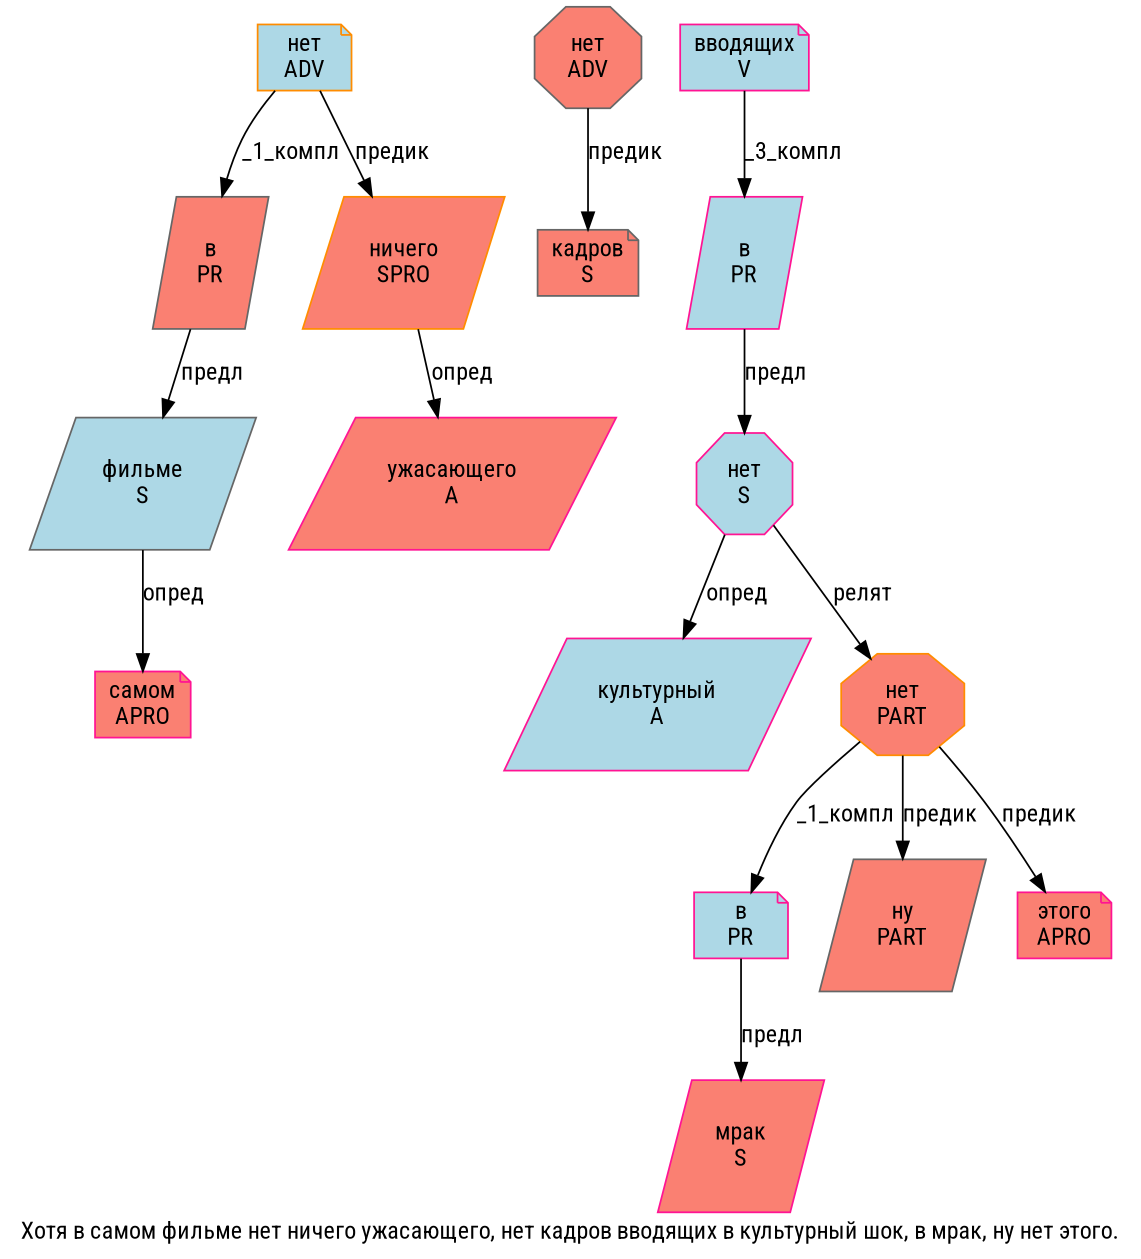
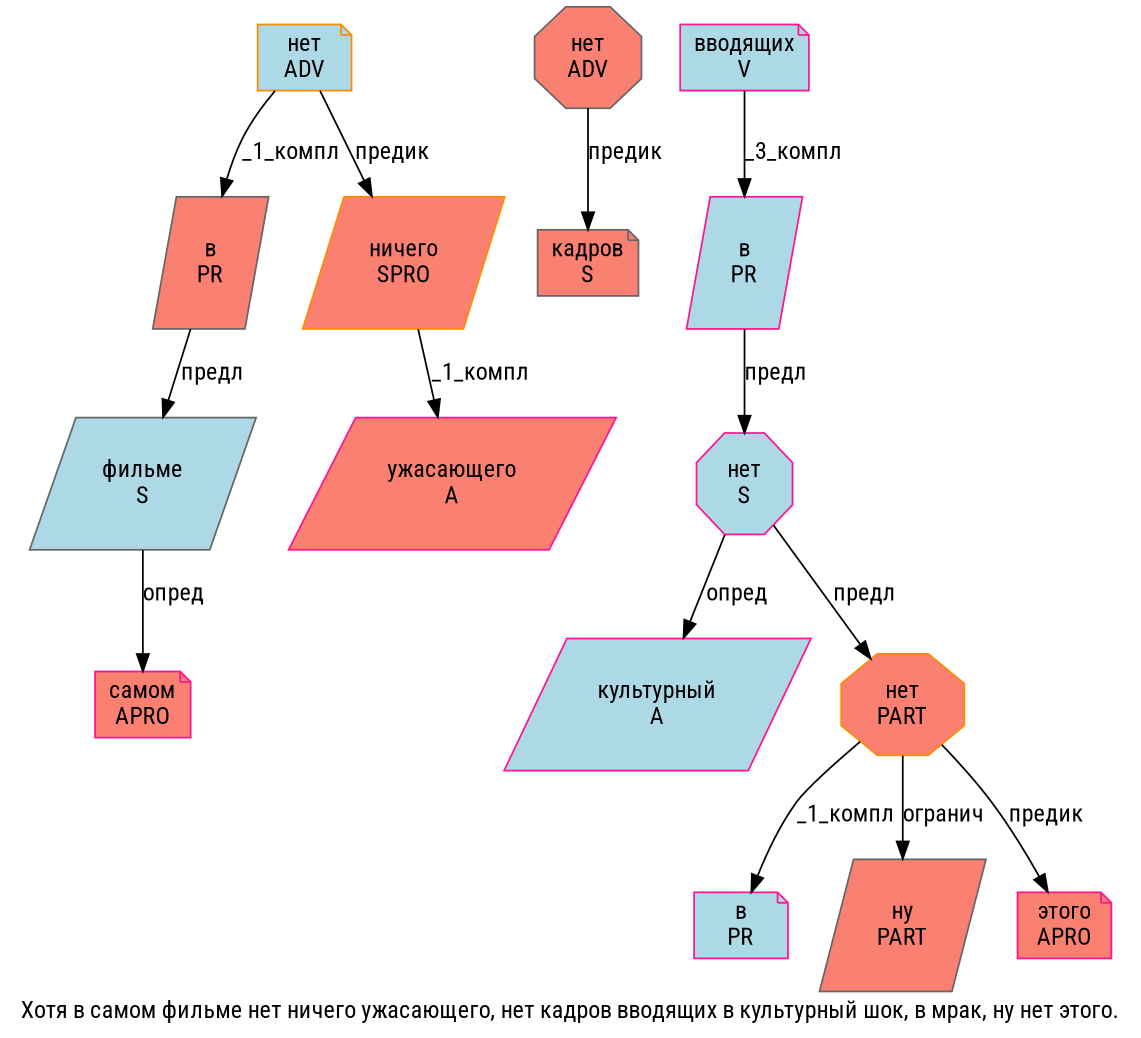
(463, 373) -> (481, 373)
(863, 594) -> (865, 594)
(940, 815) -> (944, 815)
(741, 1146) -> none
